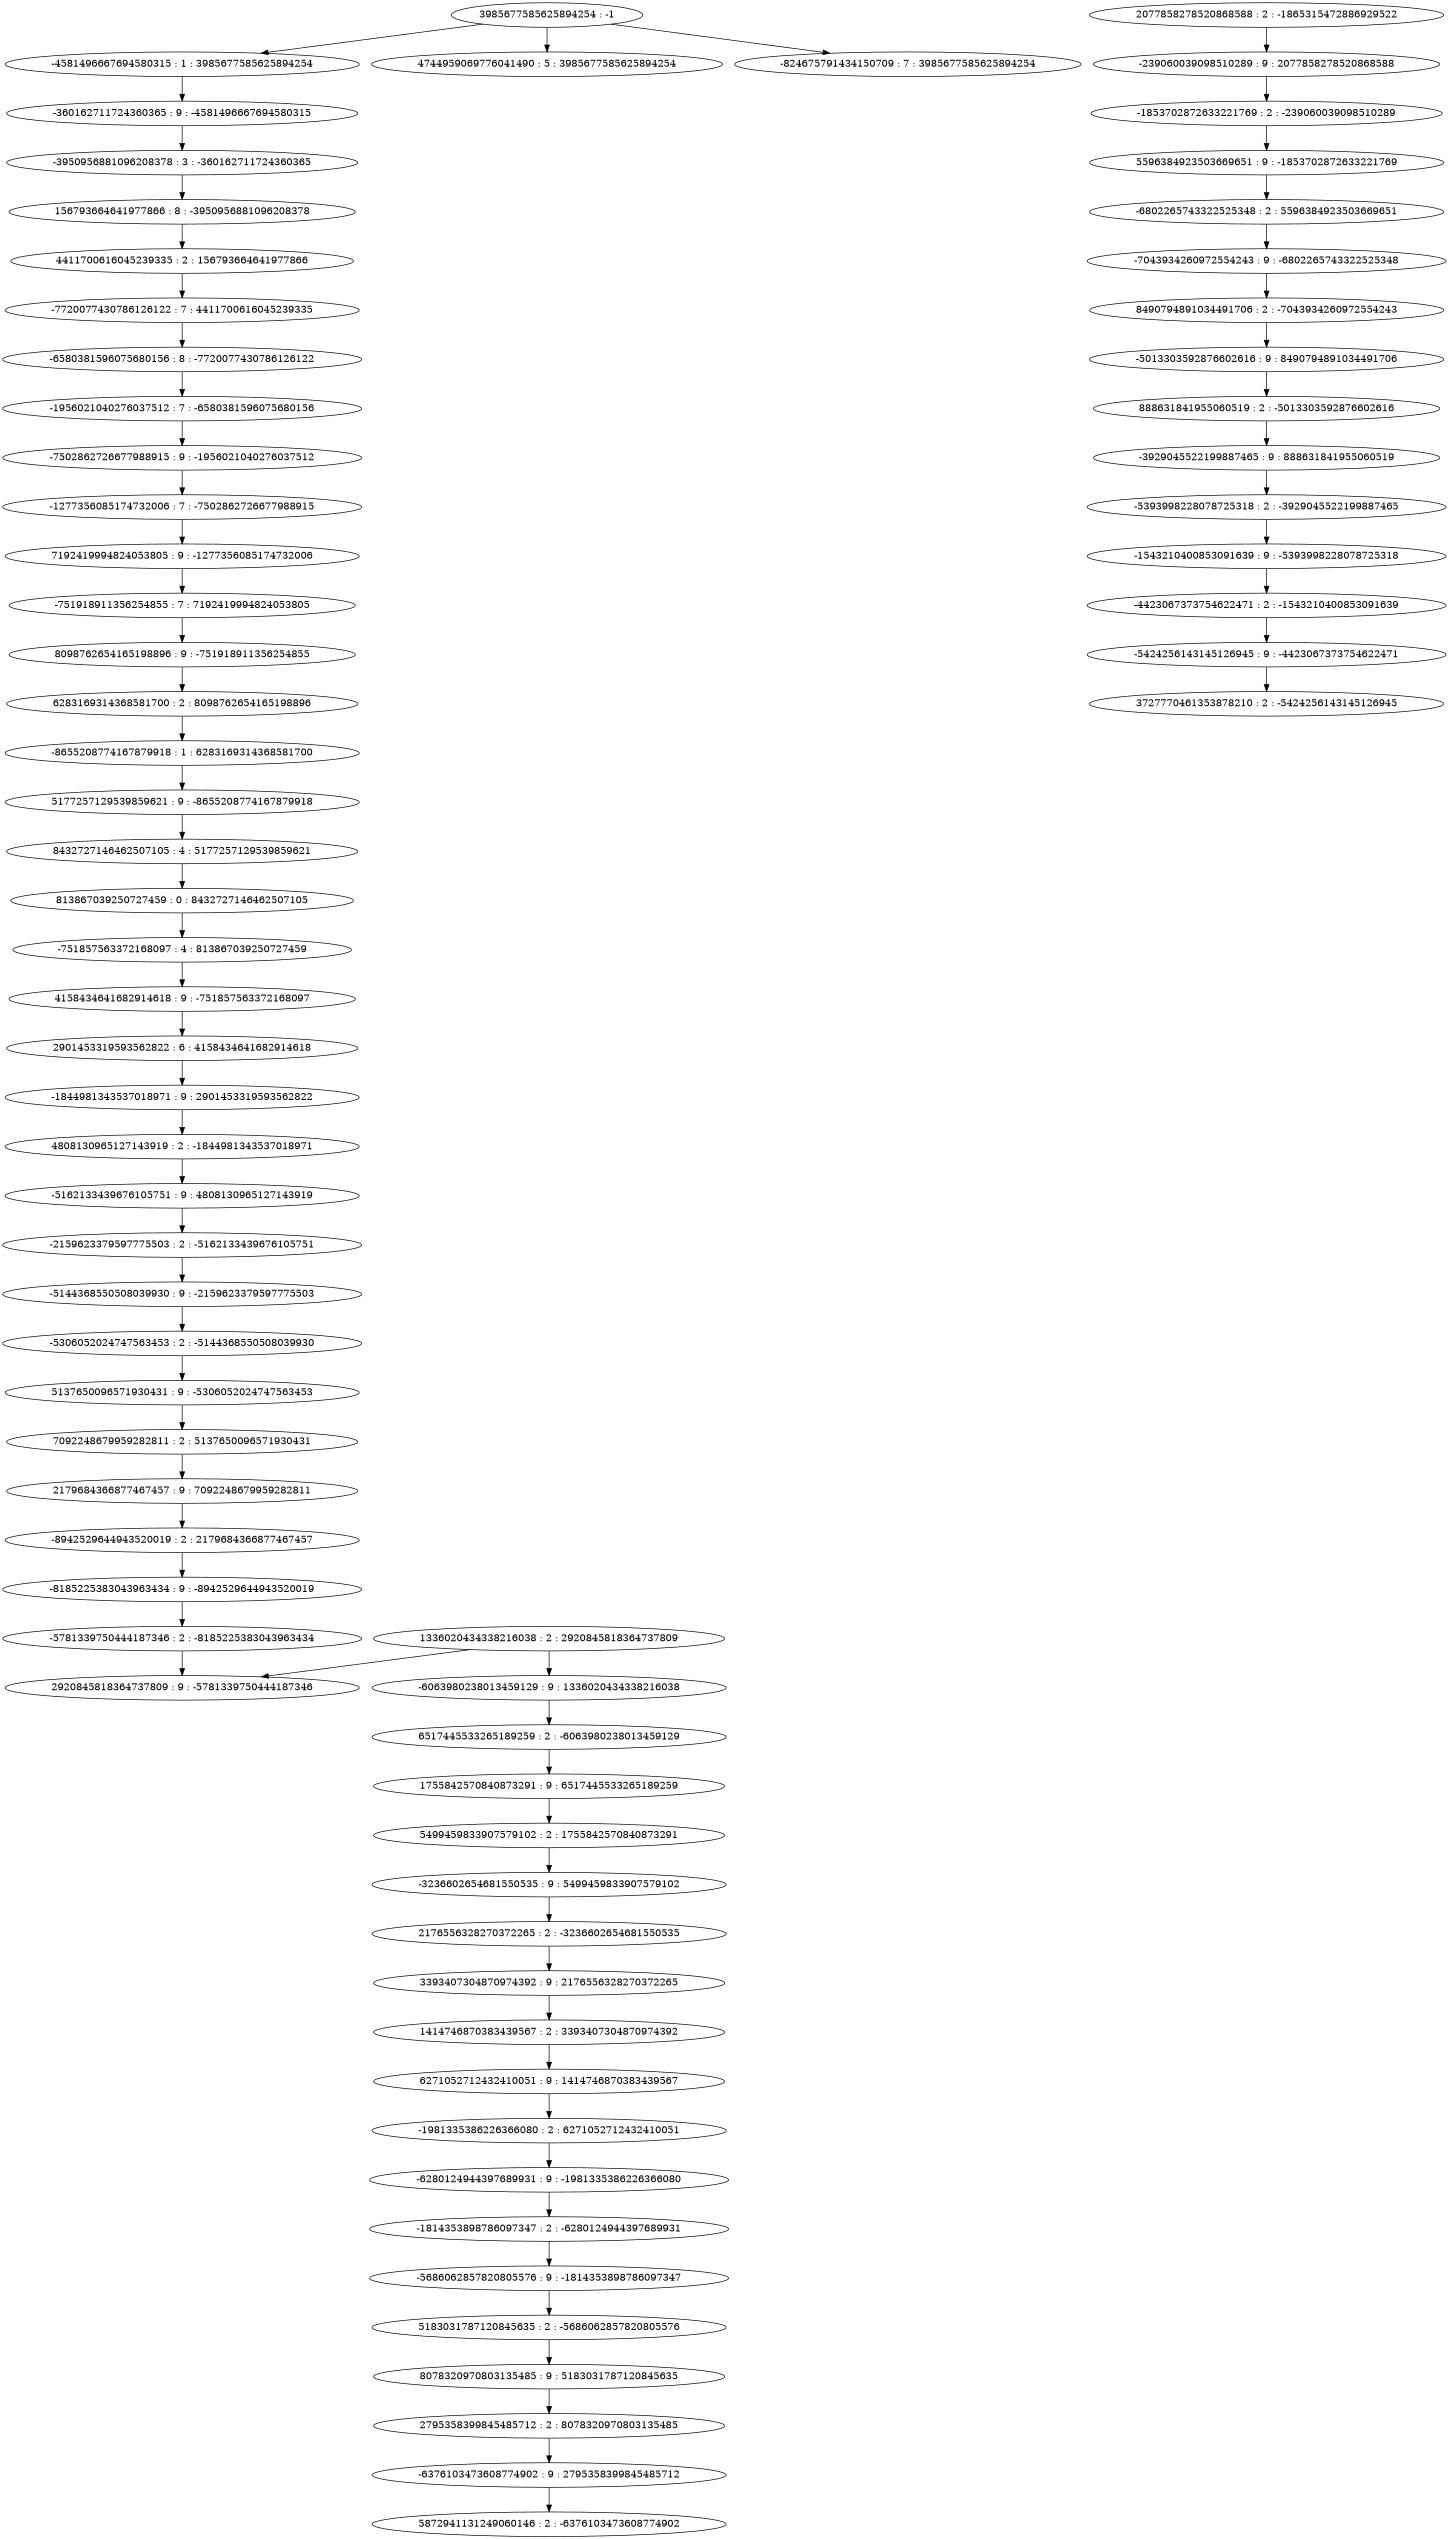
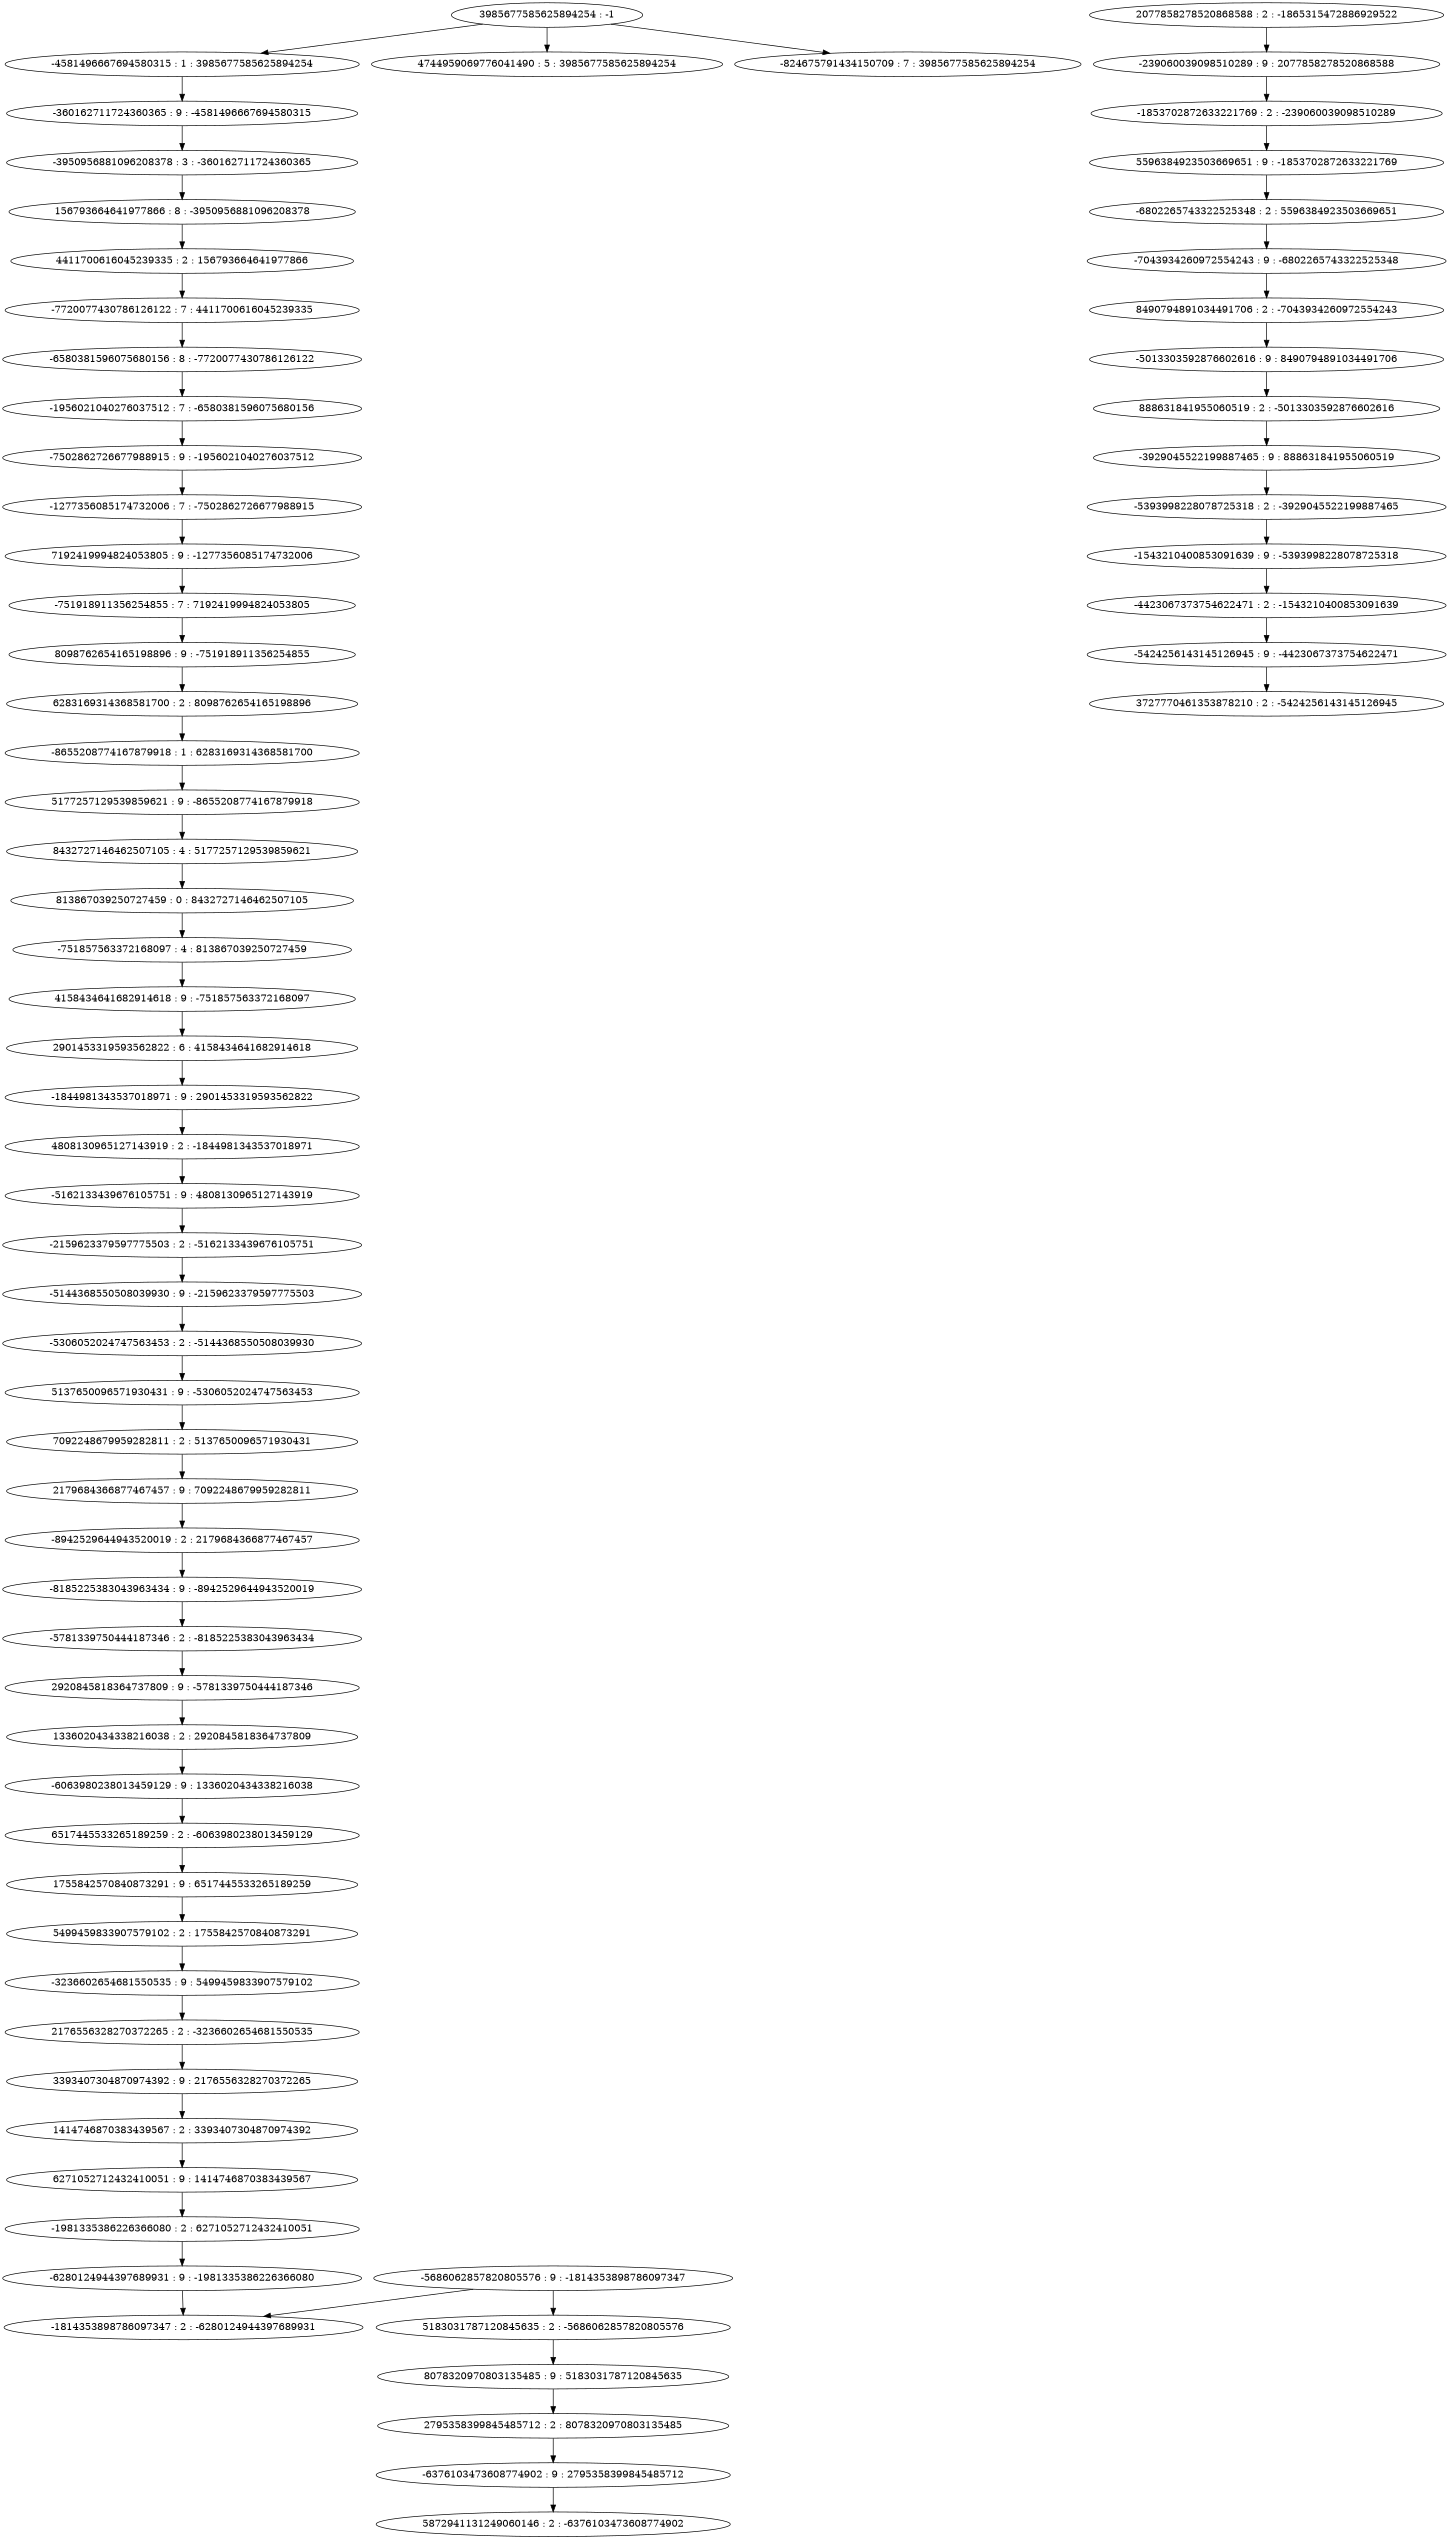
(369, 1663) -> (182, 1709)
(549, 2250) -> (372, 2302)
